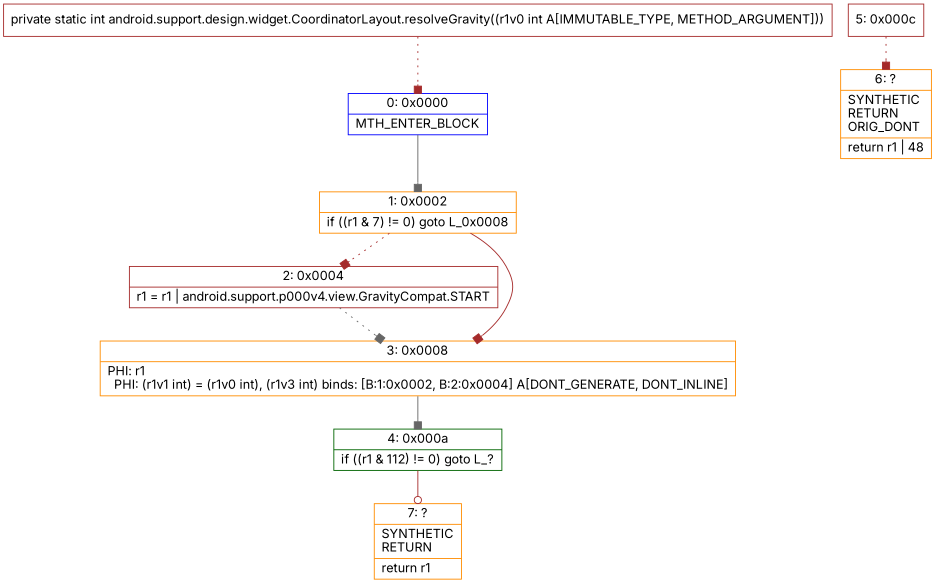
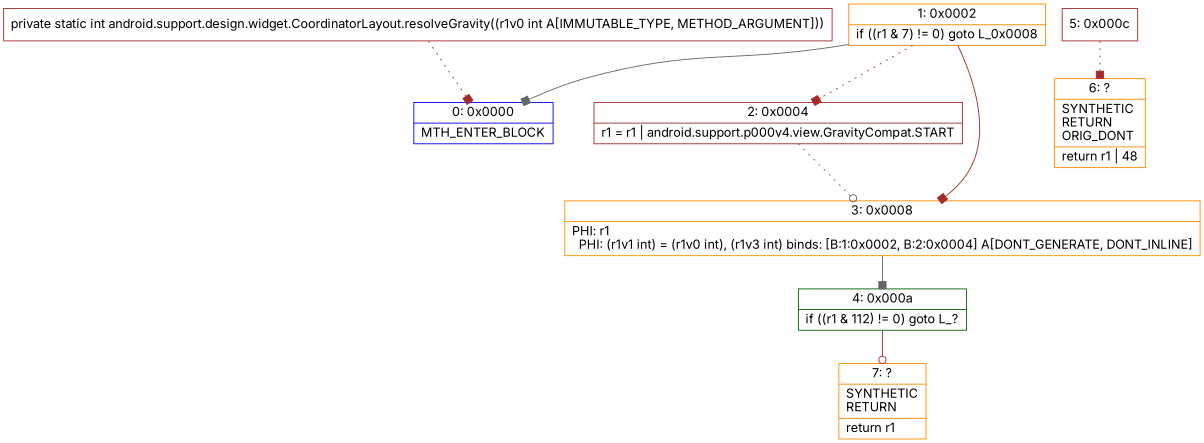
(418, 159) -> (687, 59)
(357, 321) -> (824, 170)
